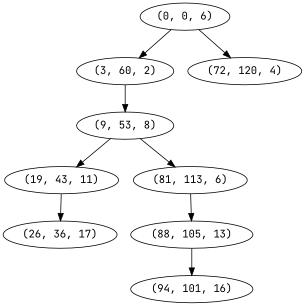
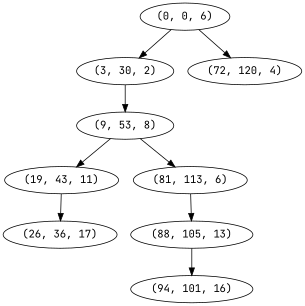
(125, 71) -> (125, 71)
